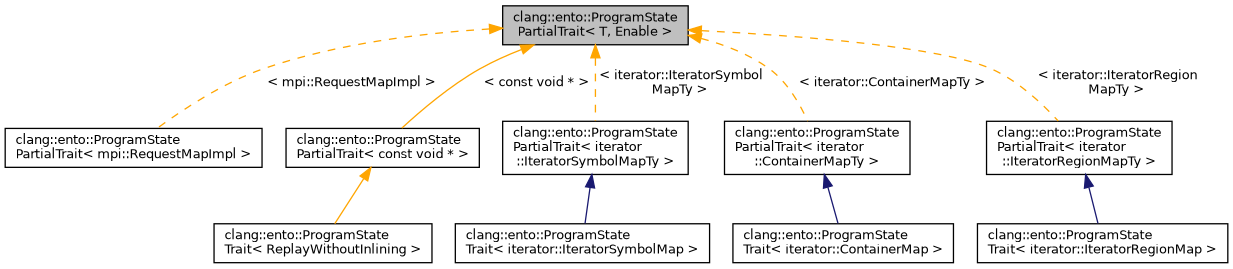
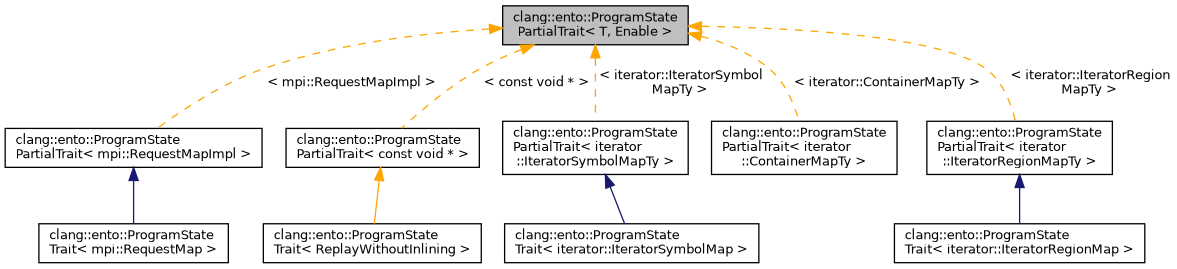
(458, 83) -> (458, 83)
none -> (134, 243)
(843, 243) -> none
